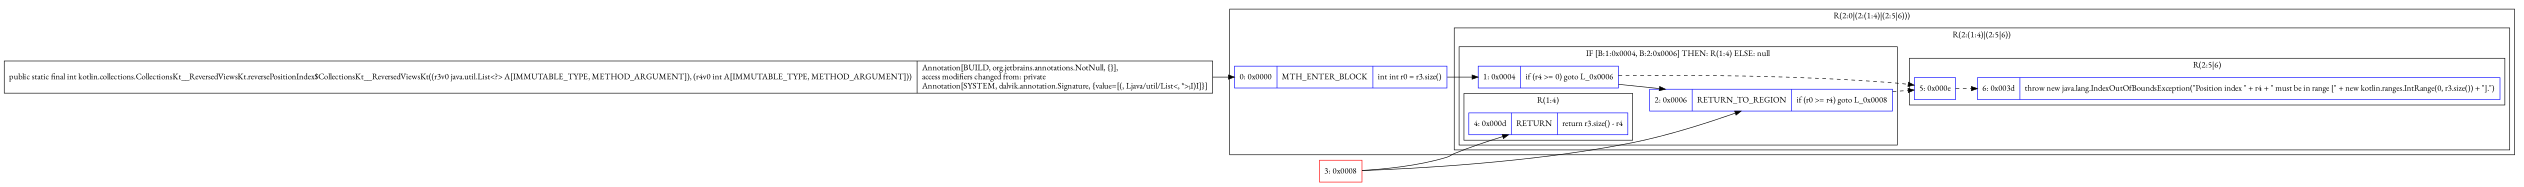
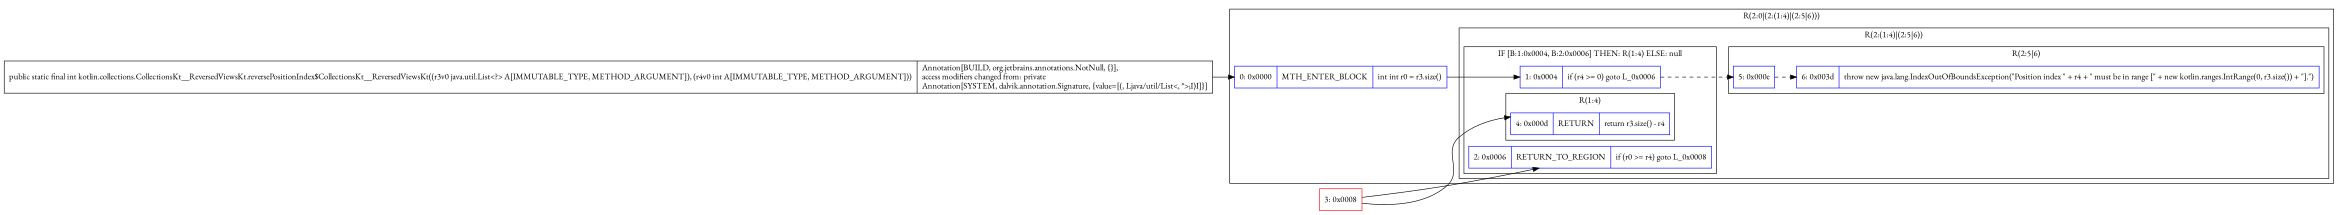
(1639, 86) -> none
(1901, 91) -> none
